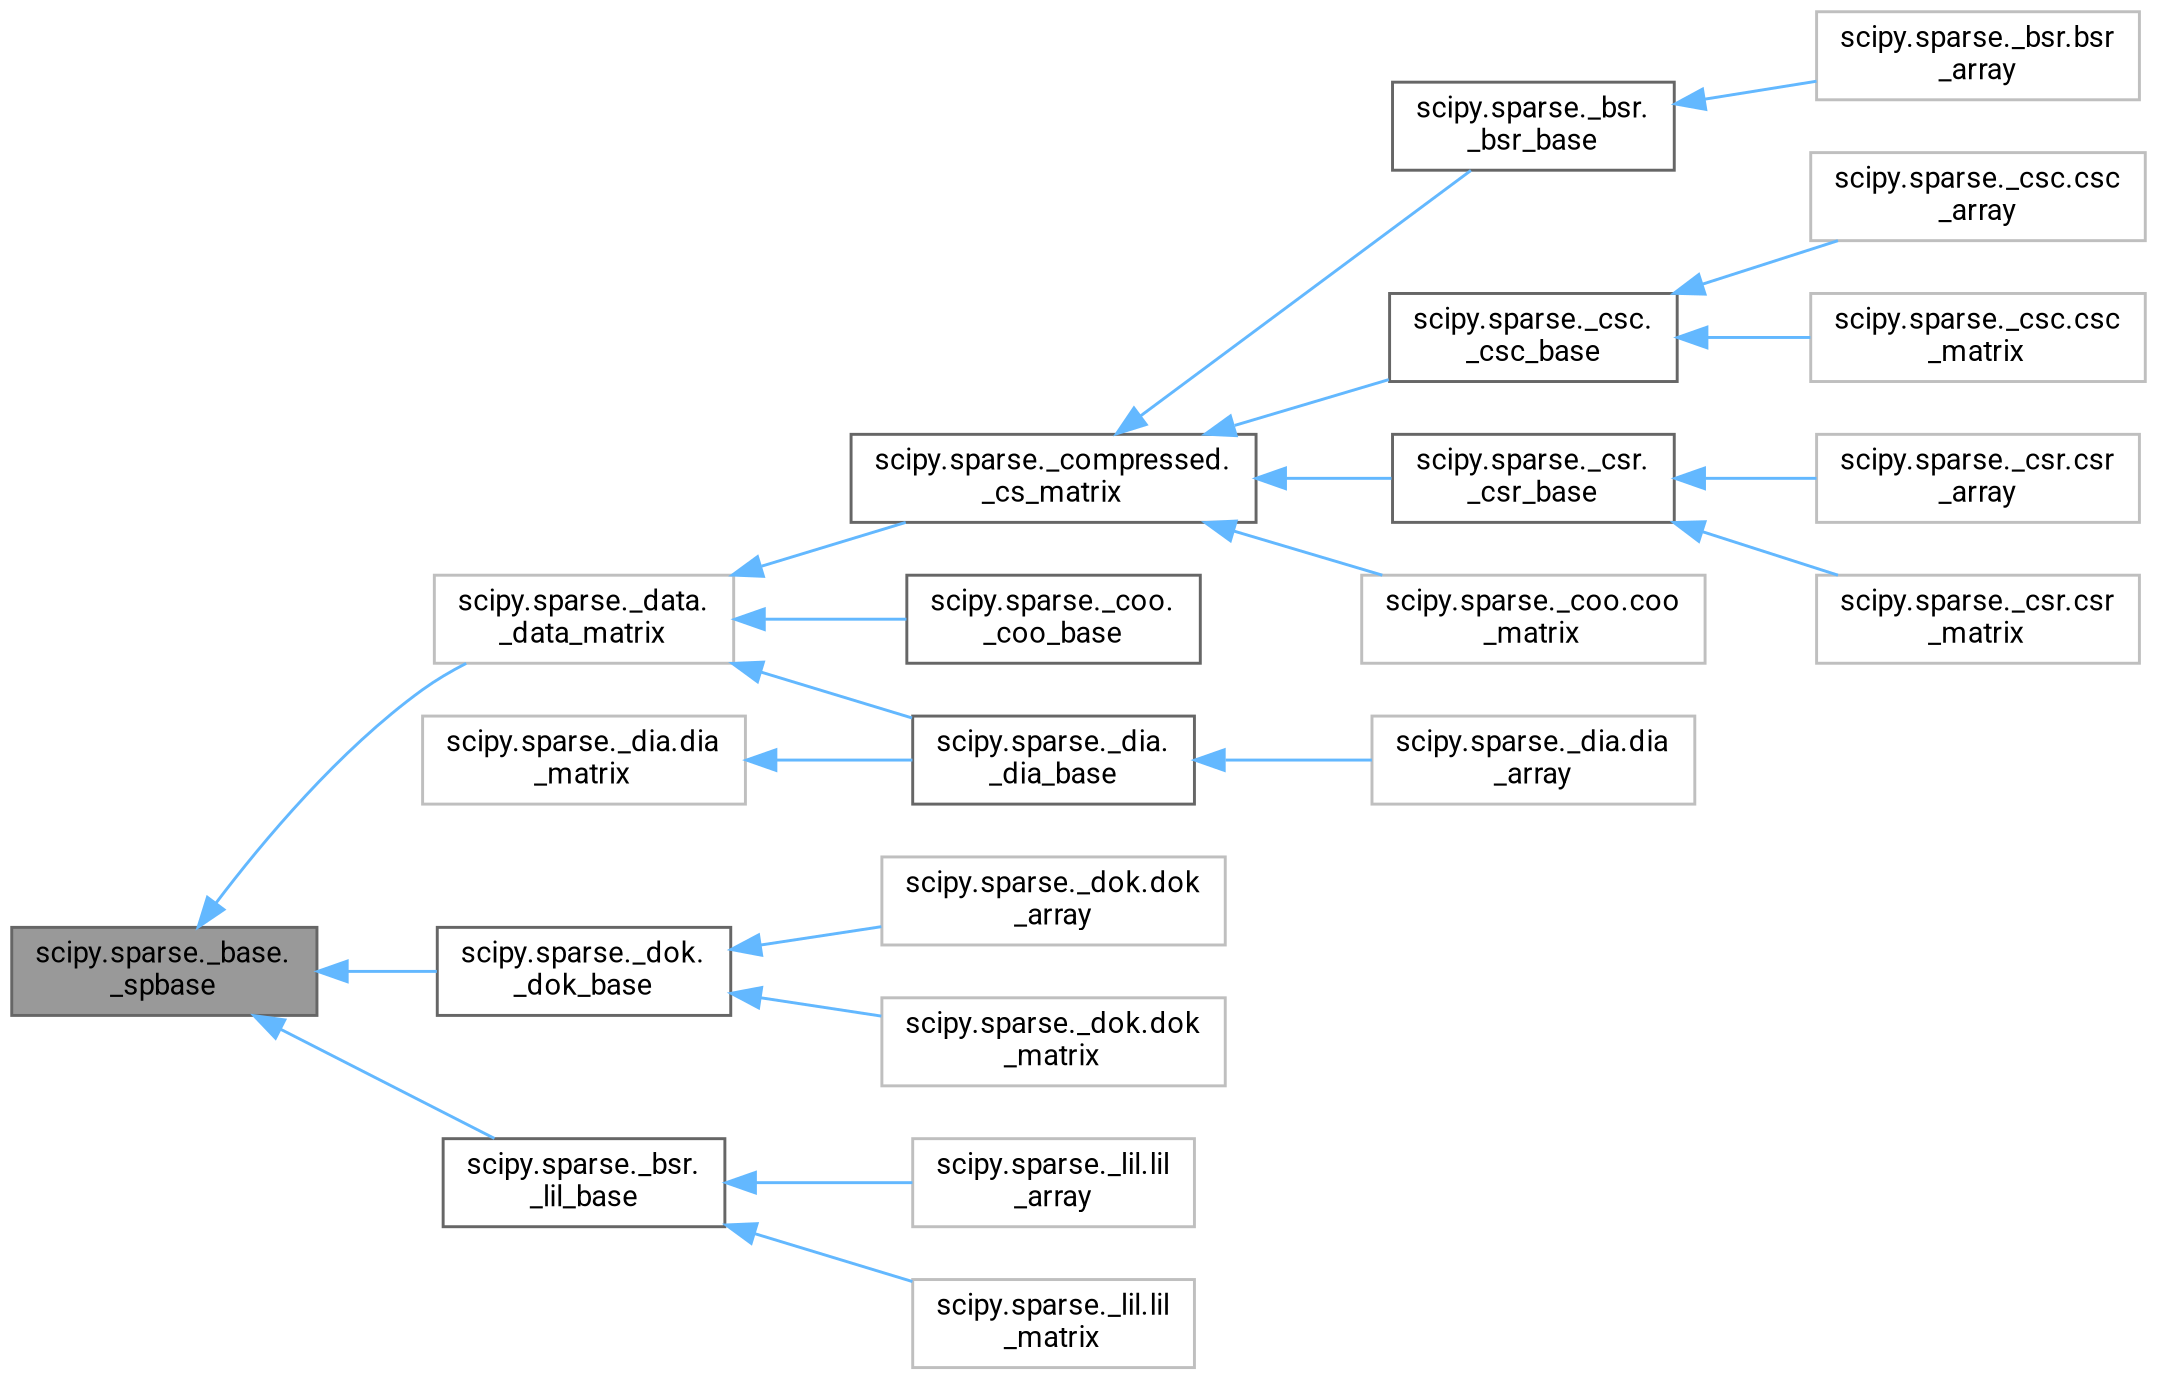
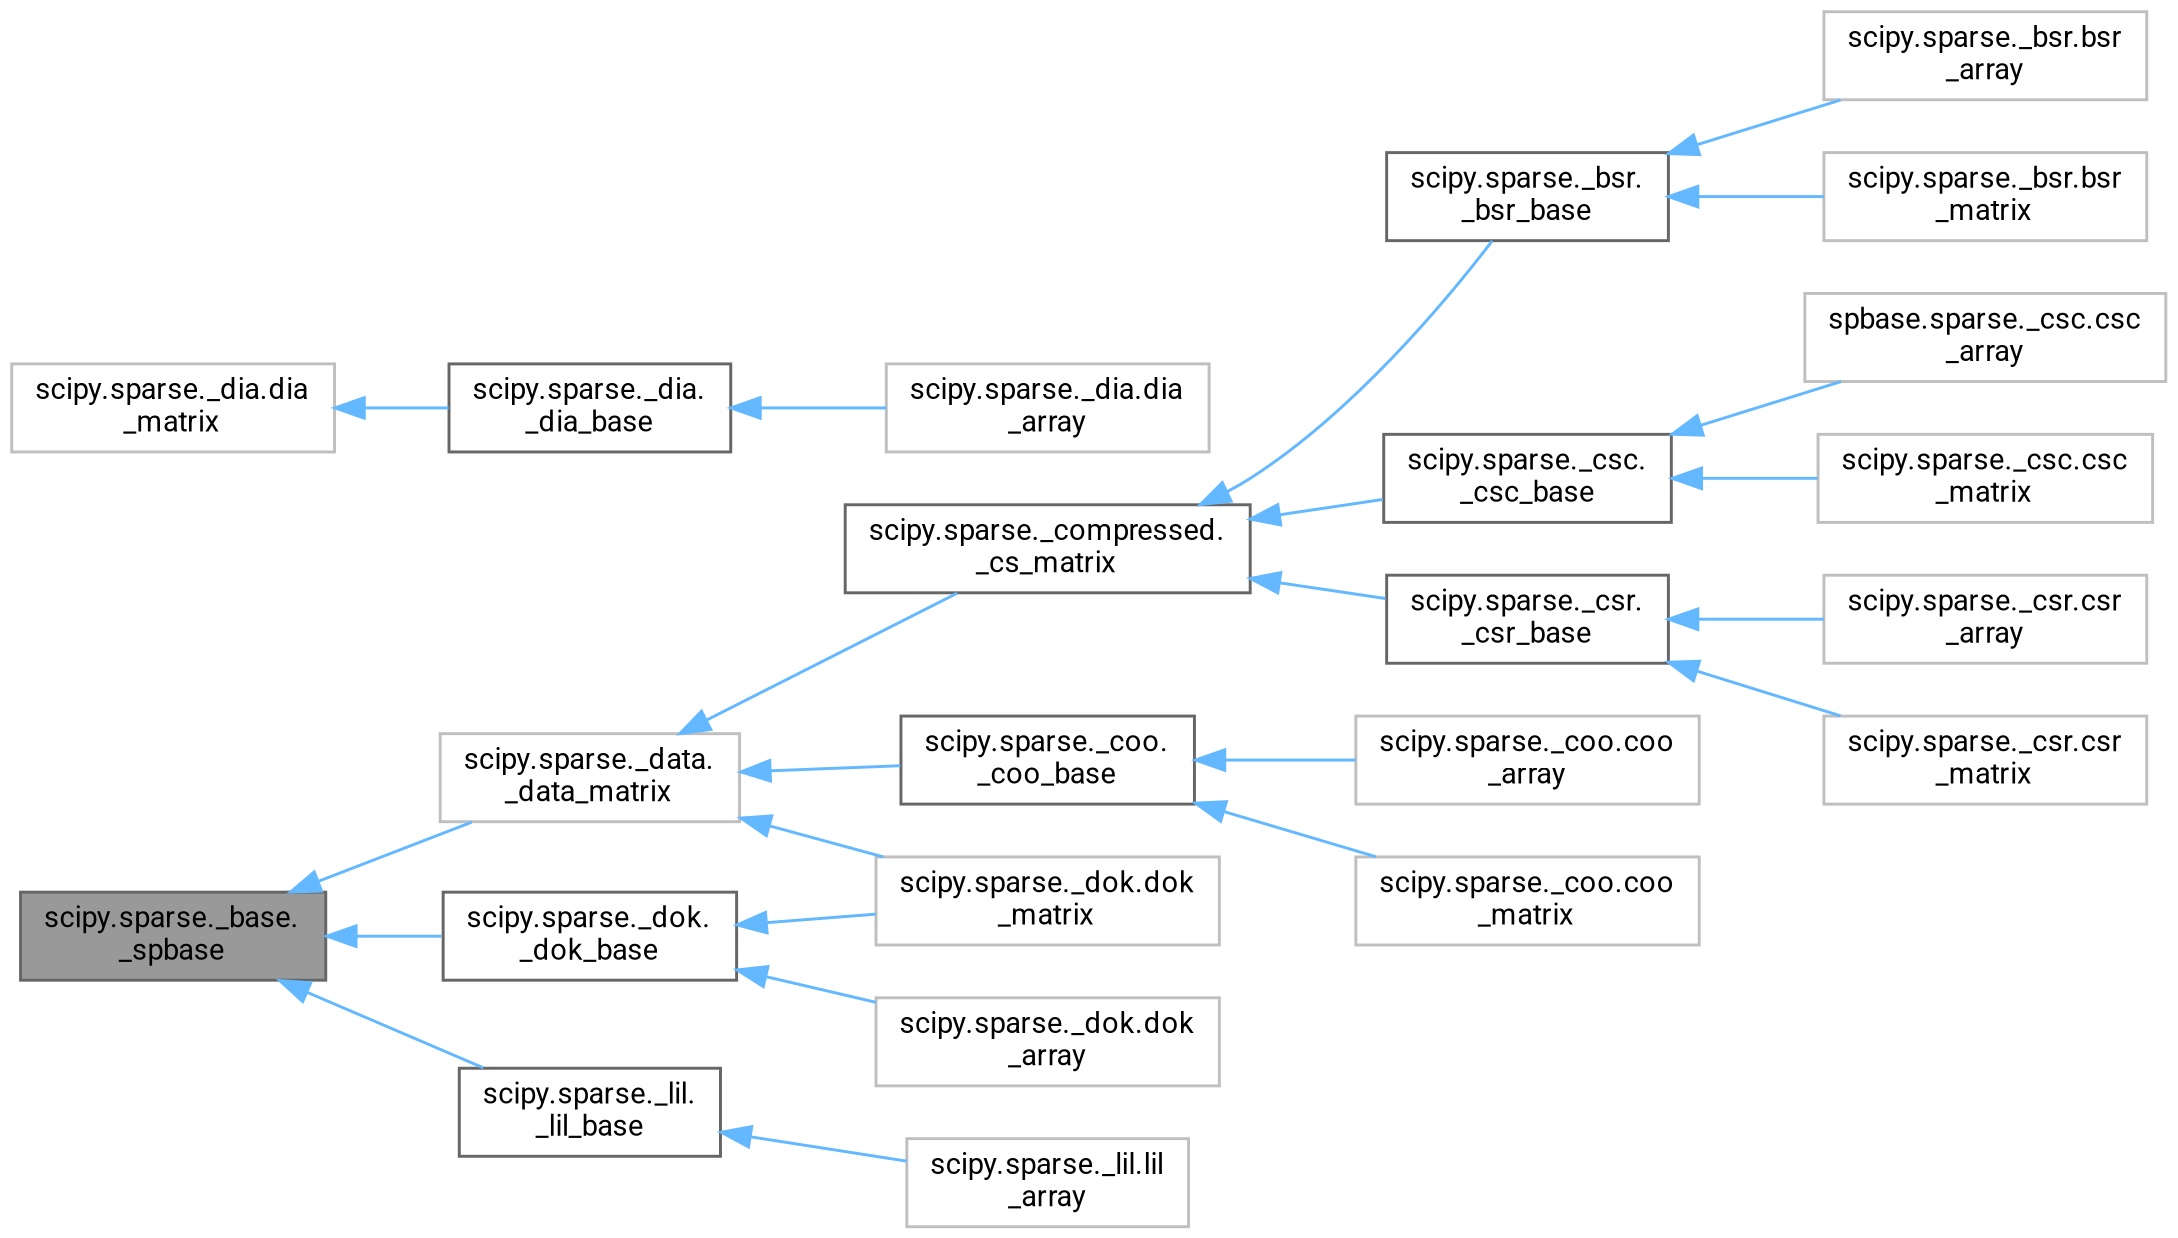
(1978, 197) -> (1985, 337)
none -> (1985, 197)
(1308, 553) -> (1300, 834)
(837, 695) -> (827, 841)
none -> (1528, 760)
(584, 1183) -> (590, 1112)
(1054, 1324) -> none
